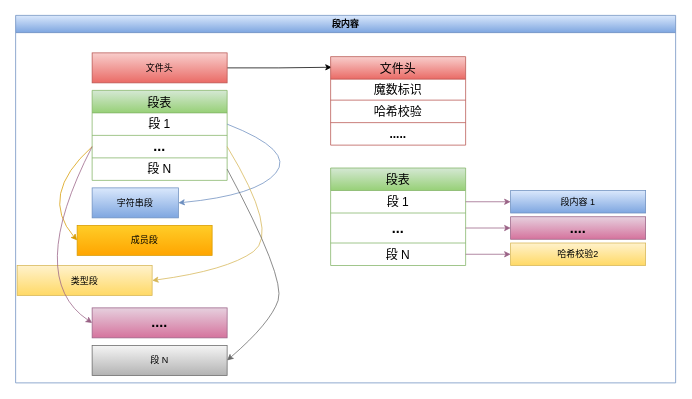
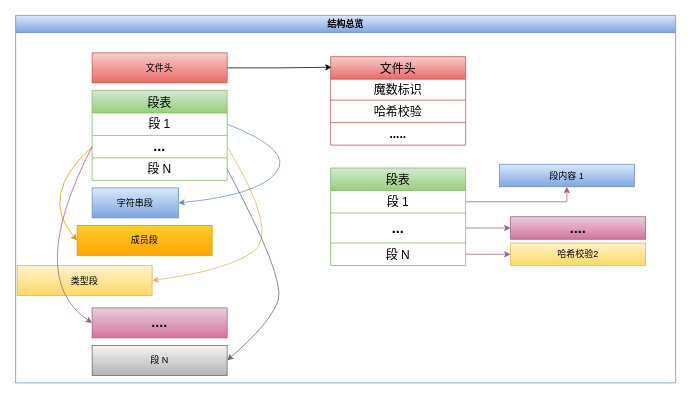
(345, 24) -> (345, 24)
(578, 202) -> (567, 176)
